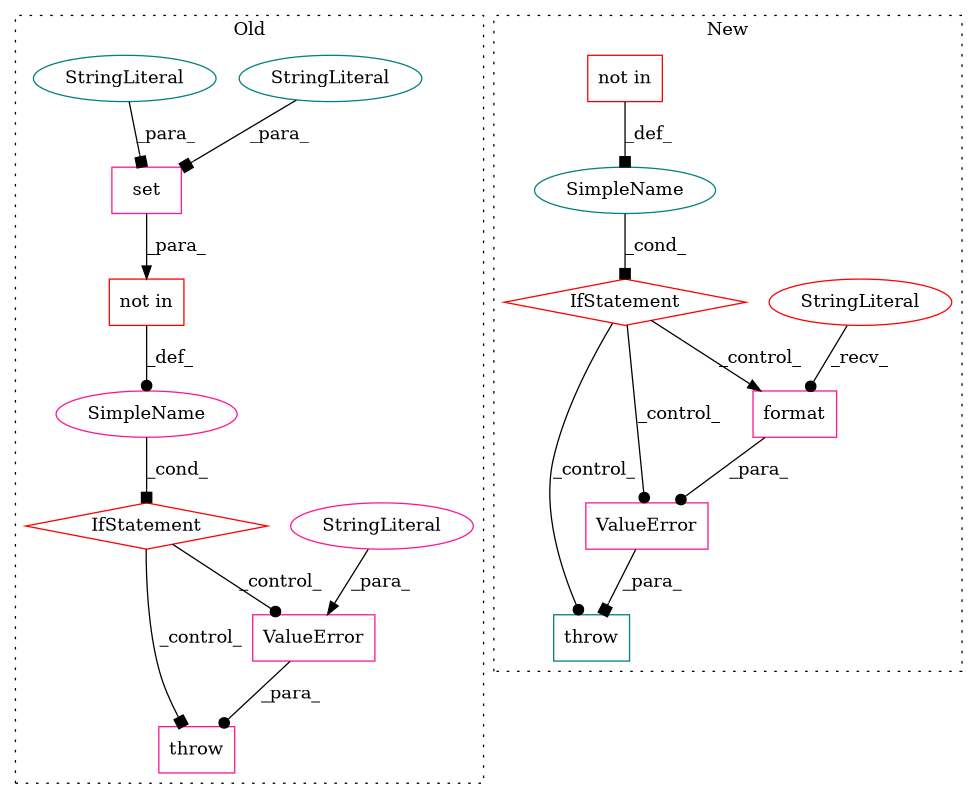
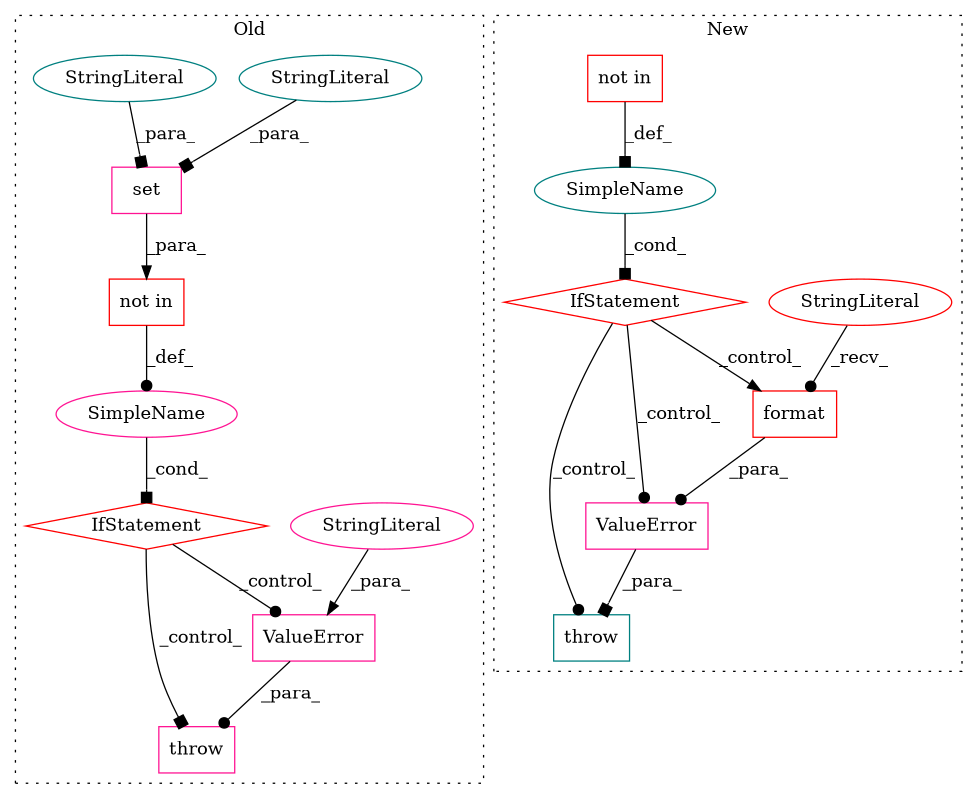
(795, 414) -> (795, 414)
